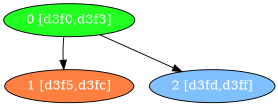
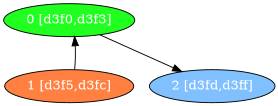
(63, 48) -> (75, 58)
